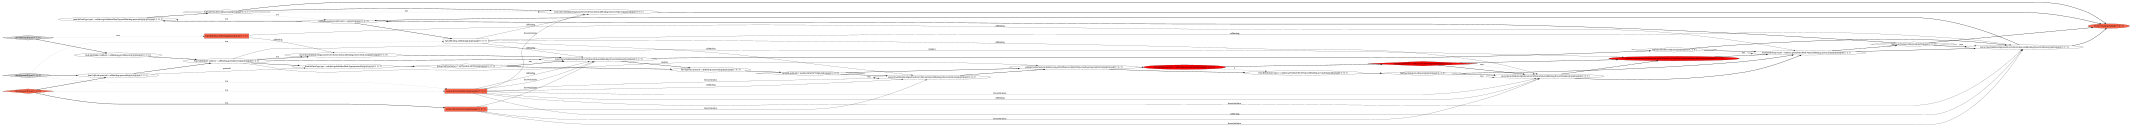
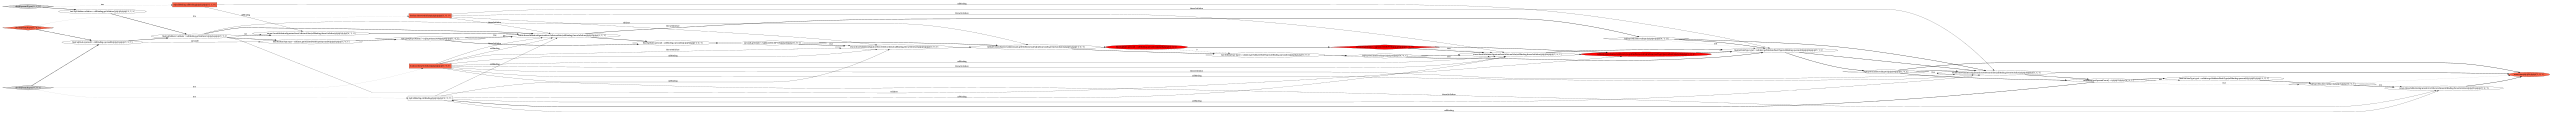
(1174, 3) -> (2432, 79)
(284, 17) -> (2212, 85)
(249, 91) -> none
(239, 104) -> (221, 17)
